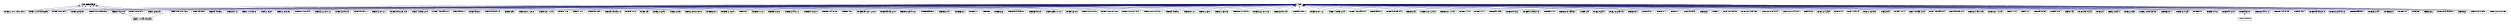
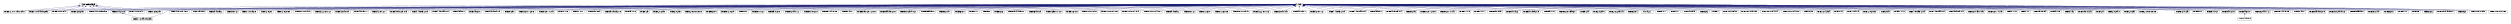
(1647, 12) -> (1647, 12)
(2166, 12) -> none
